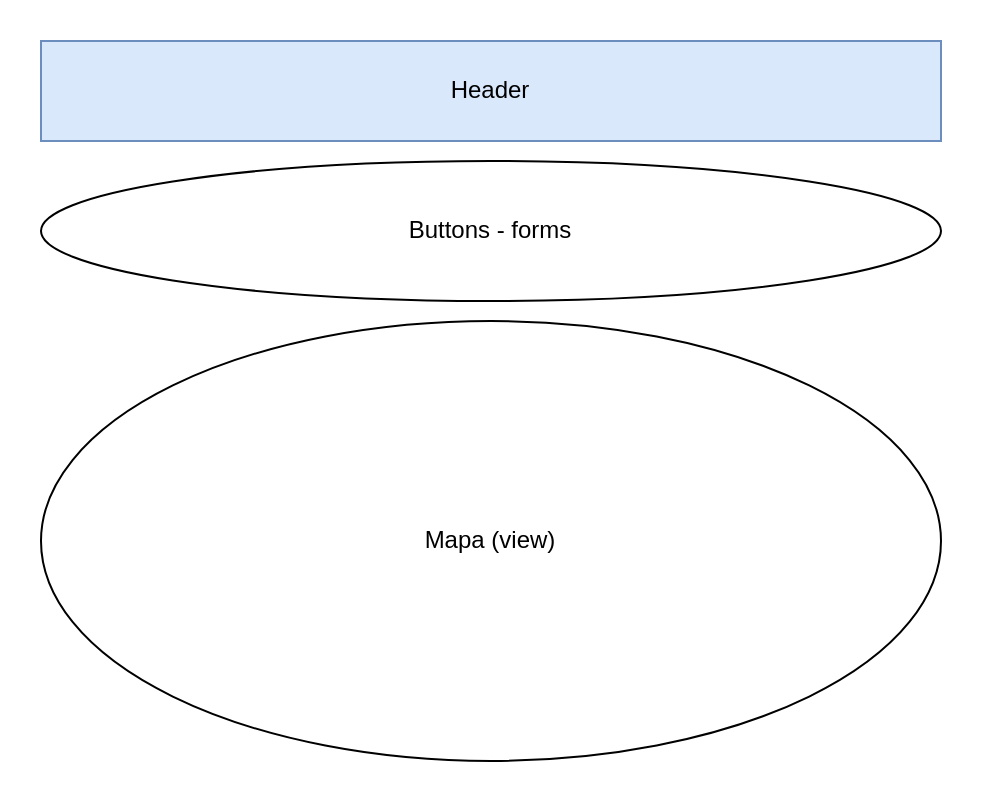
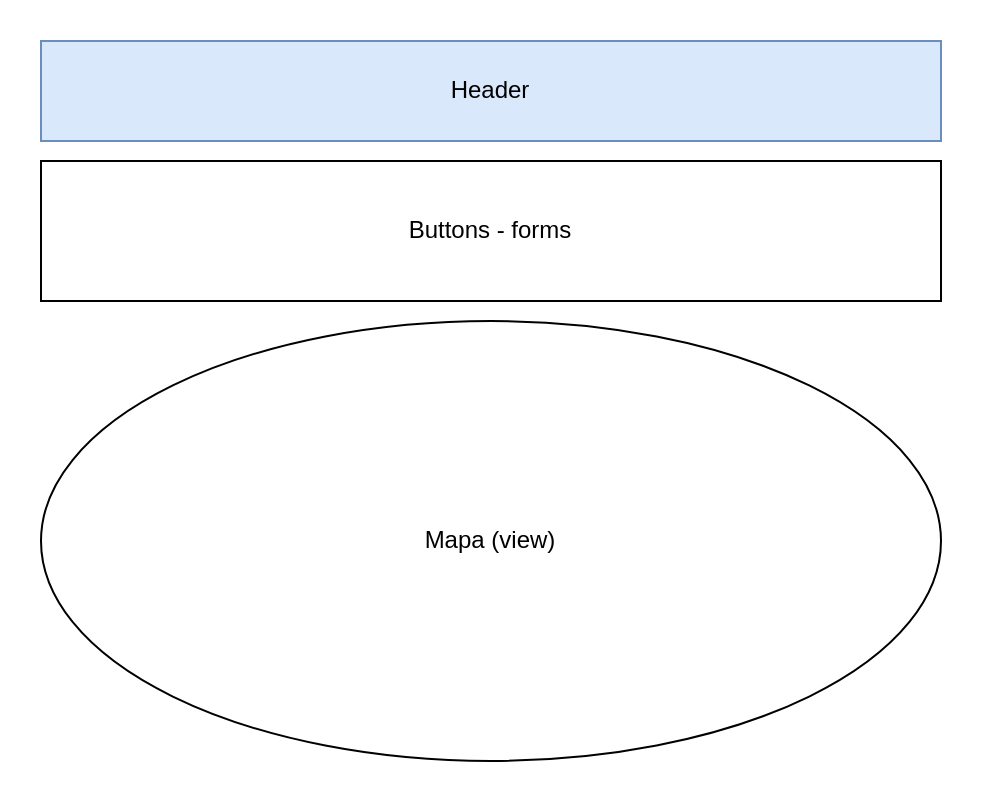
(491, 231) -> (491, 231)
